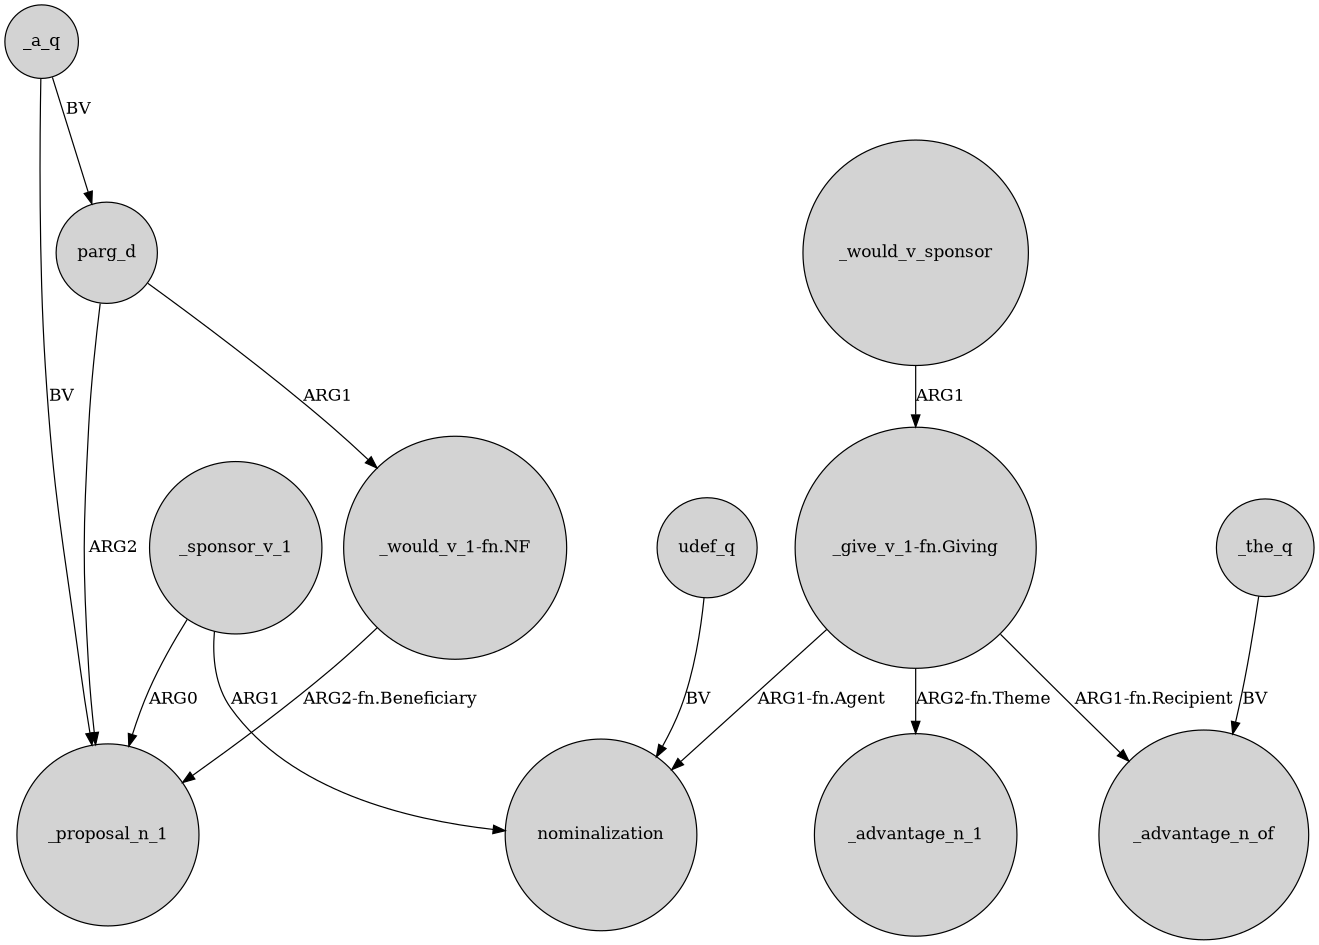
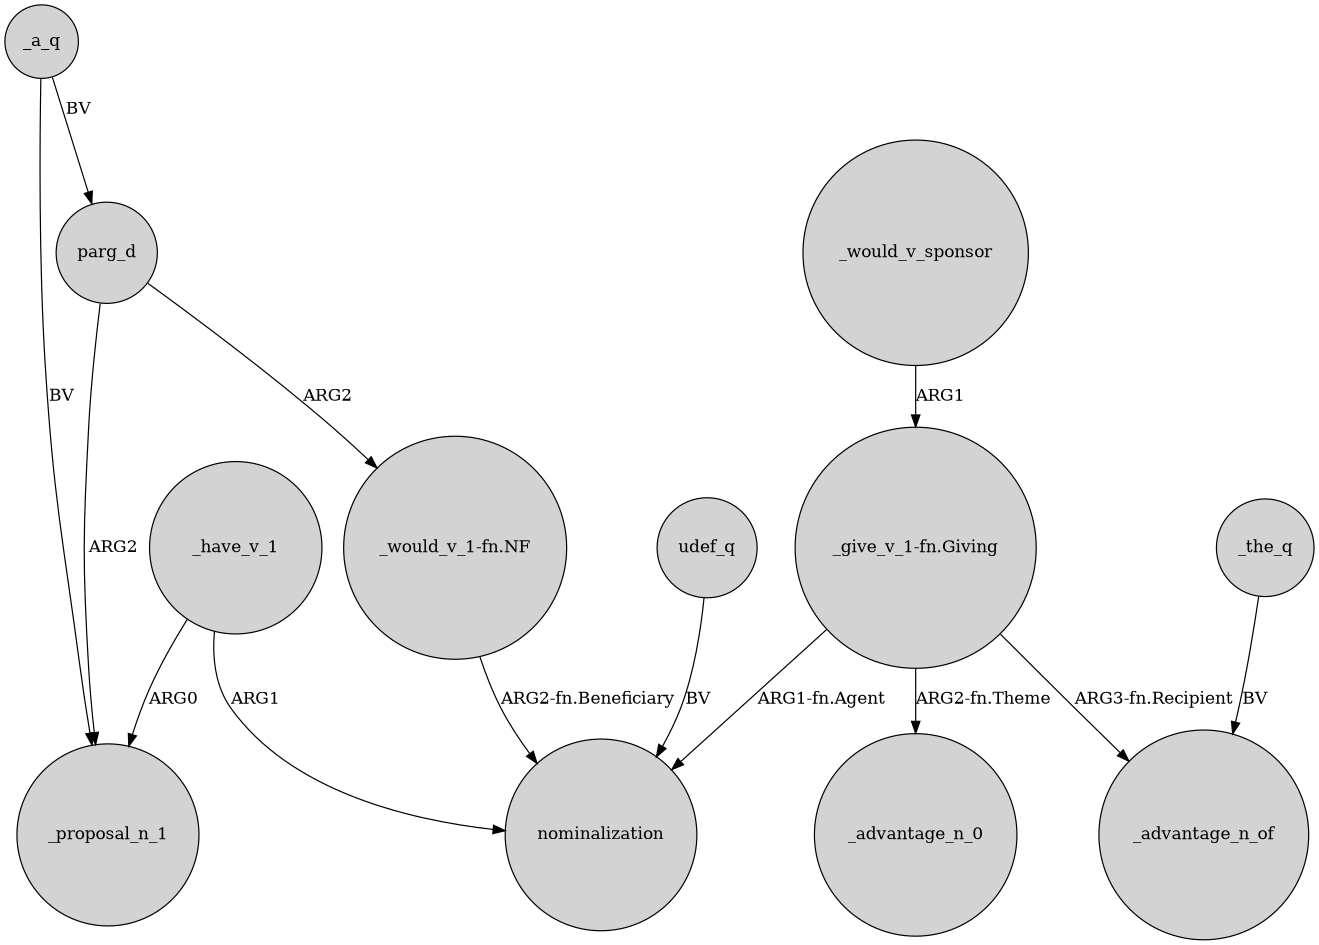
(328, 396) -> (328, 396)
(236, 548) -> (236, 548)
(1154, 699) -> (1154, 699)
(288, 705) -> (500, 707)
(916, 835) -> (916, 835)
